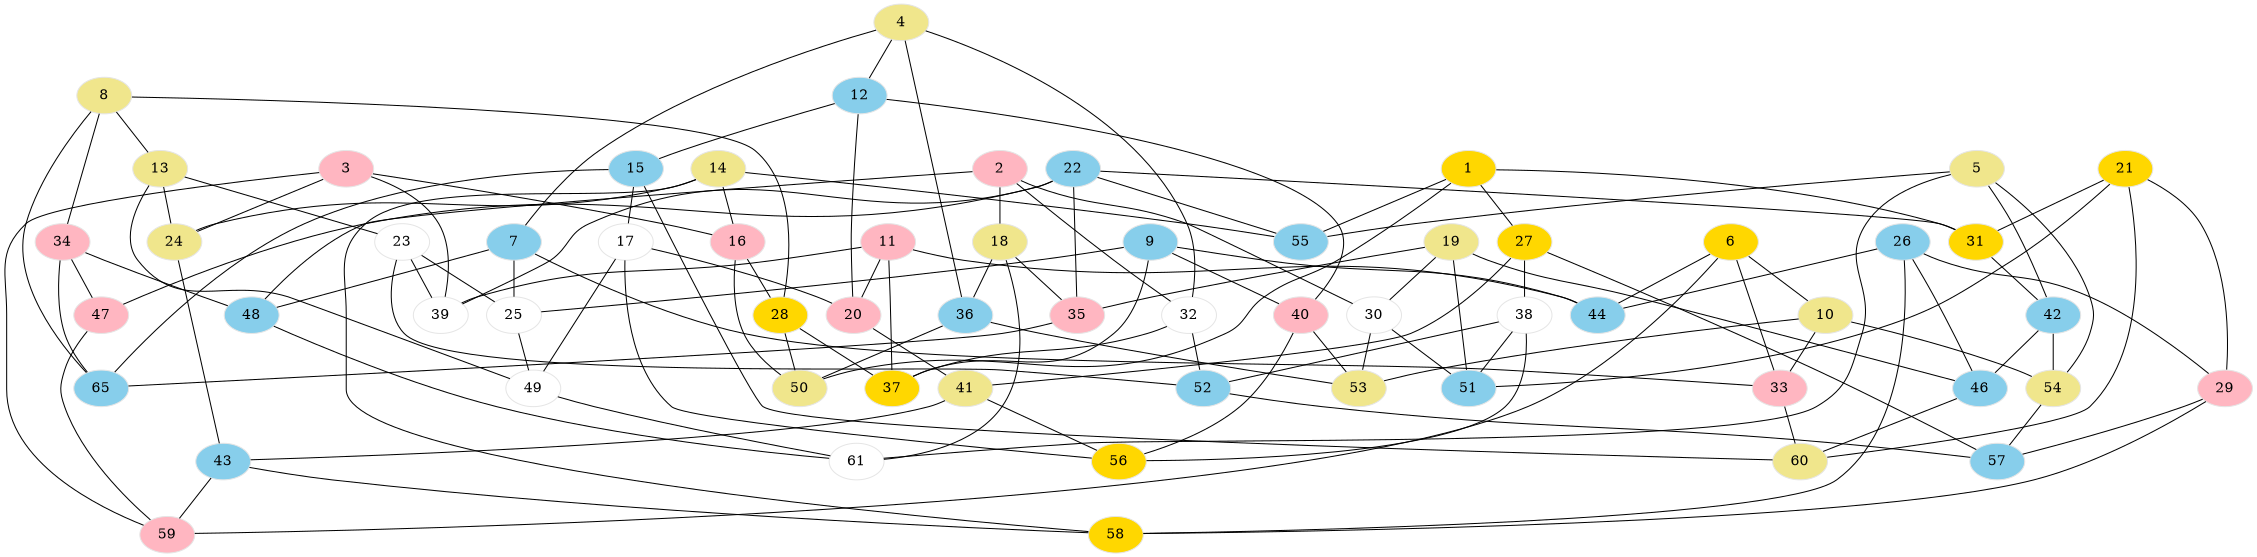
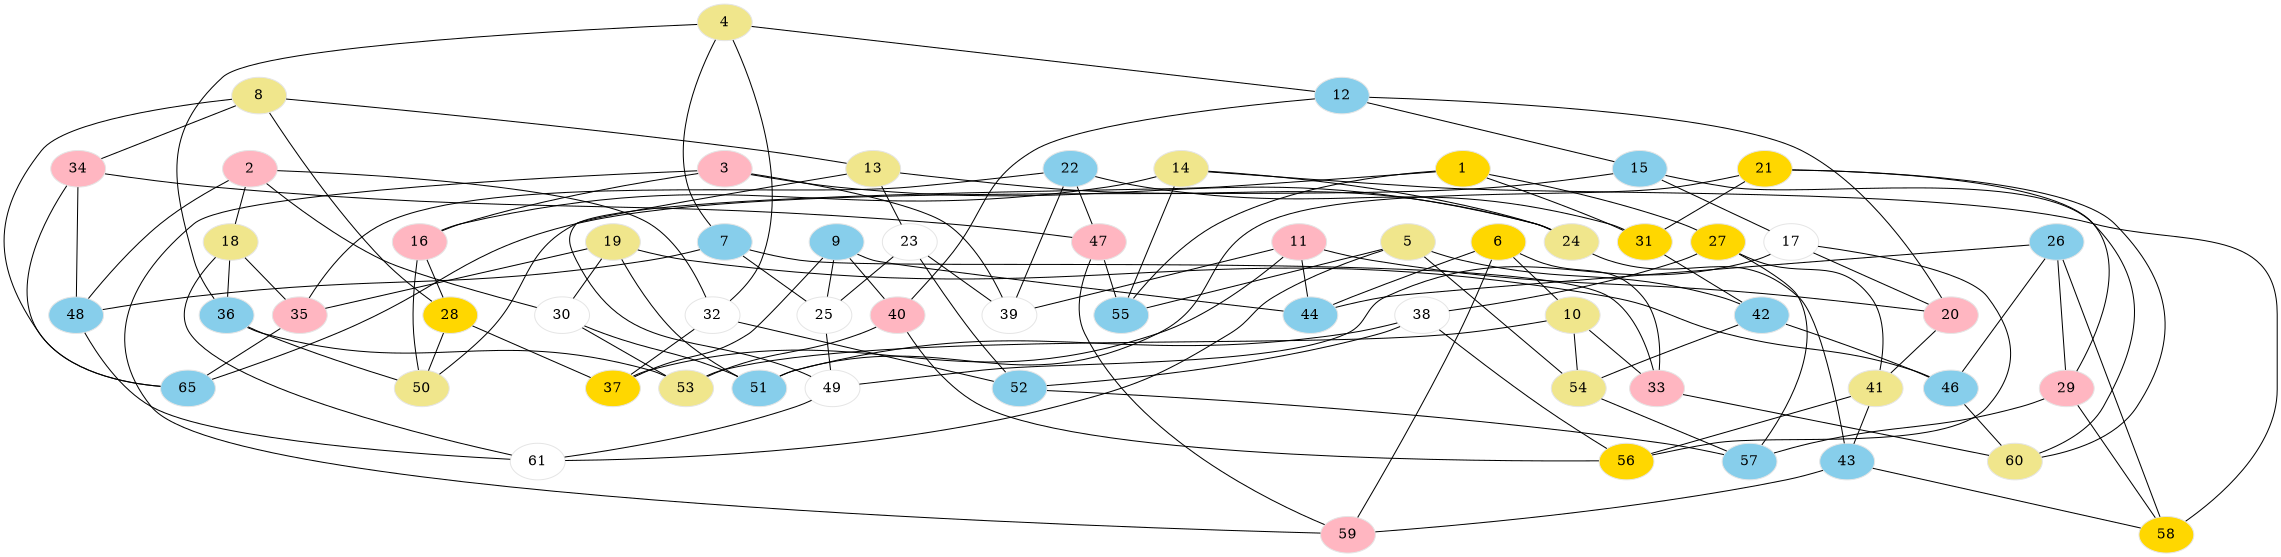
(1187, 205) -> (1111, 280)
